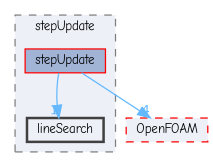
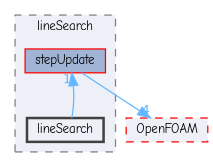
(65, 27) -> (65, 27)
(57, 89) -> (74, 102)
